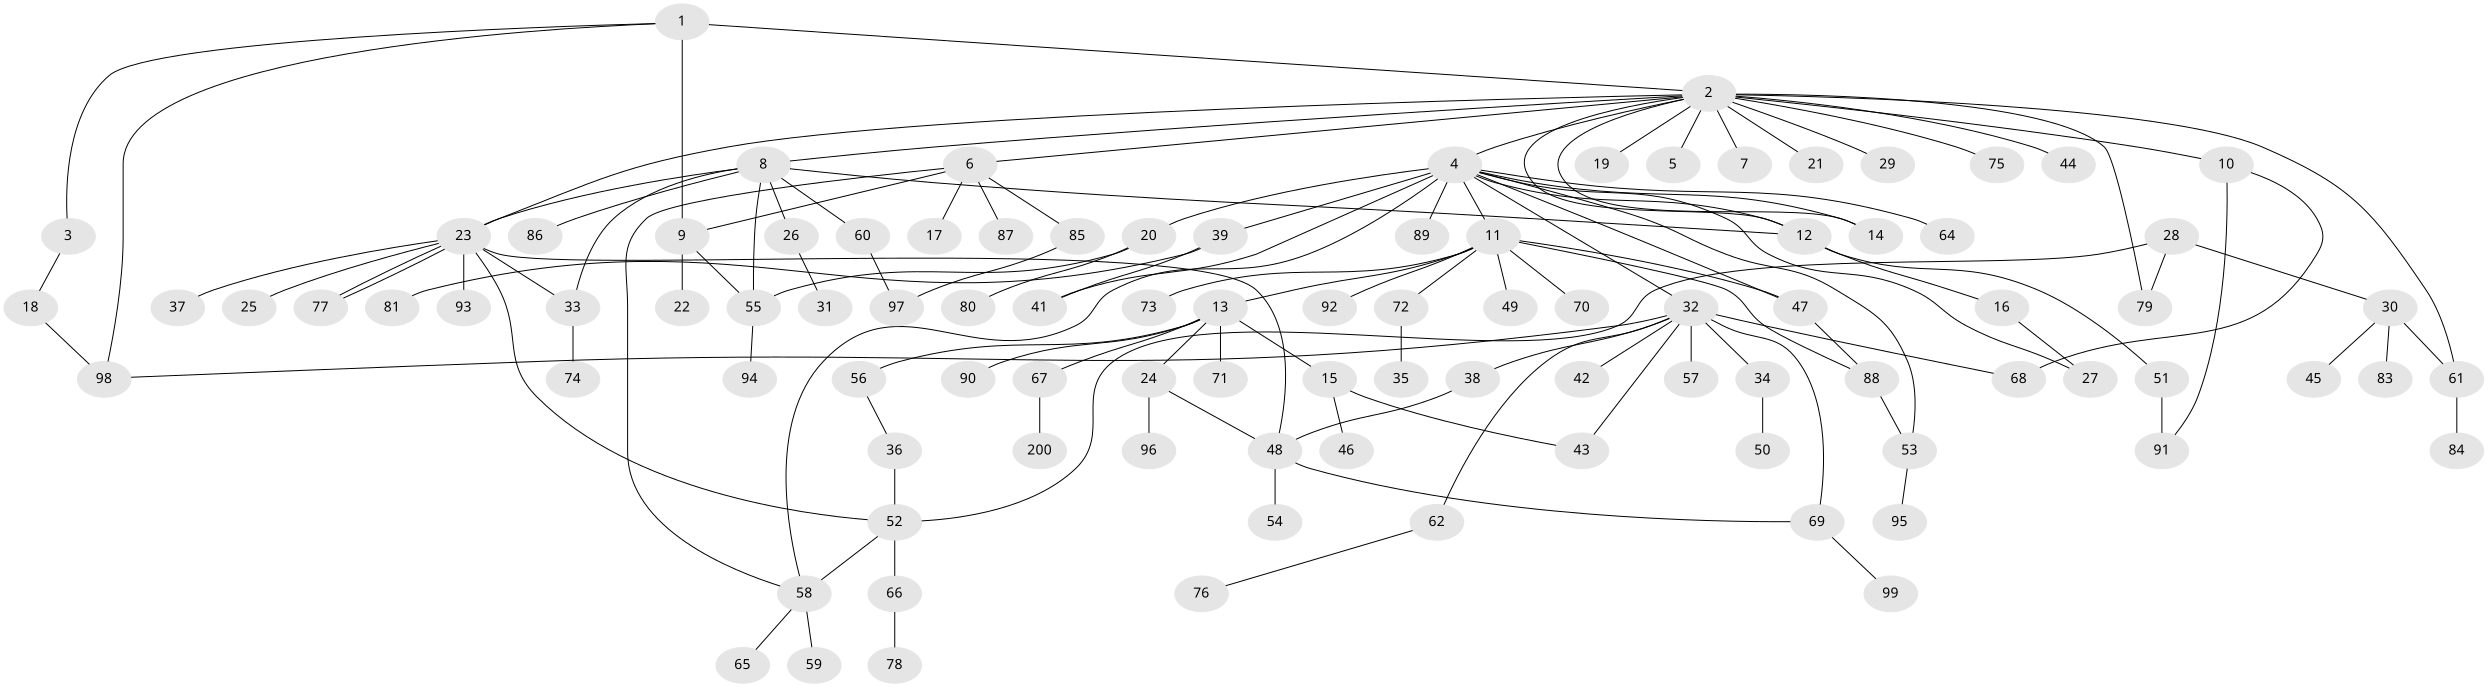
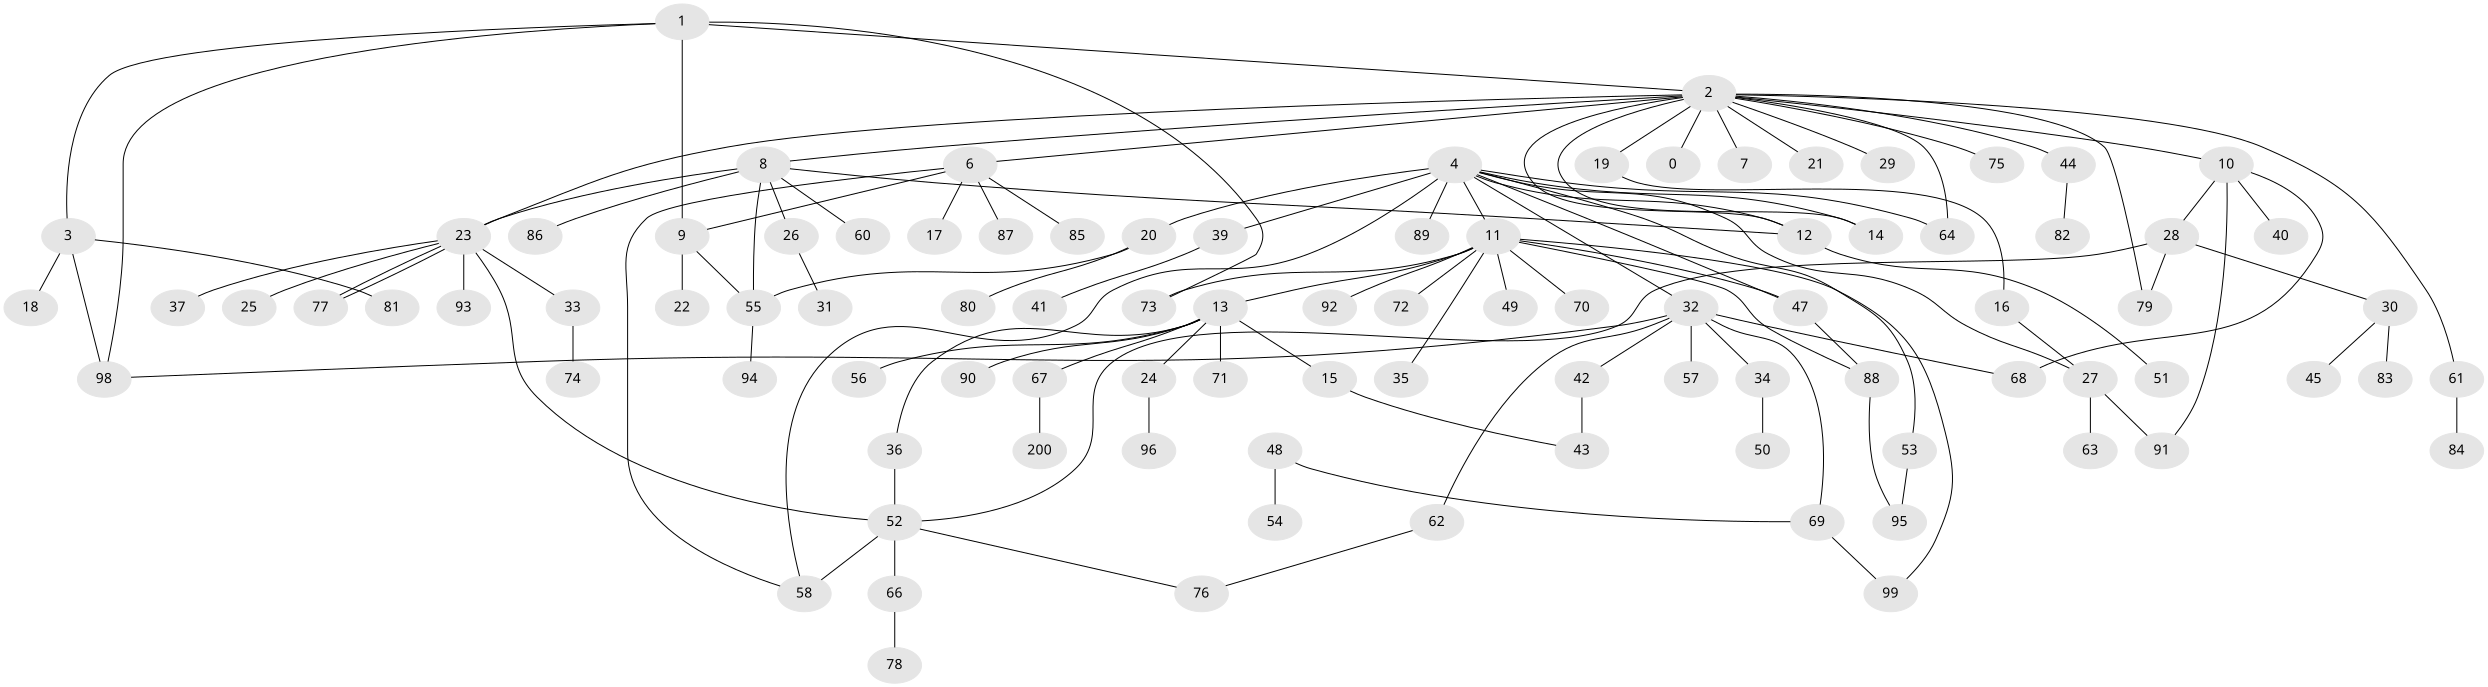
none -> (1070, 83)
(1533, 136) -> (1919, 144)
(1673, 165) -> (1673, 165)
none -> (2199, 201)
(622, 212) -> none
none -> (2063, 236)
none -> (2281, 236)
(1253, 255) -> none
(947, 258) -> none
(826, 274) -> (235, 260)
(1901, 275) -> (1843, 190)
(897, 308) -> none
none -> (1901, 336)
(68, 344) -> (86, 308)
(1401, 344) -> (1448, 308)
(2424, 344) -> none
(1473, 379) -> none
(1637, 379) -> (1582, 415)
(877, 415) -> (1023, 328)
(1212, 415) -> none
(1891, 415) -> (1871, 453)
(2162, 415) -> (2126, 415)
(1347, 451) -> none
none -> (2090, 451)
none -> (1048, 558)
(743, 665) -> none
(814, 665) -> none
